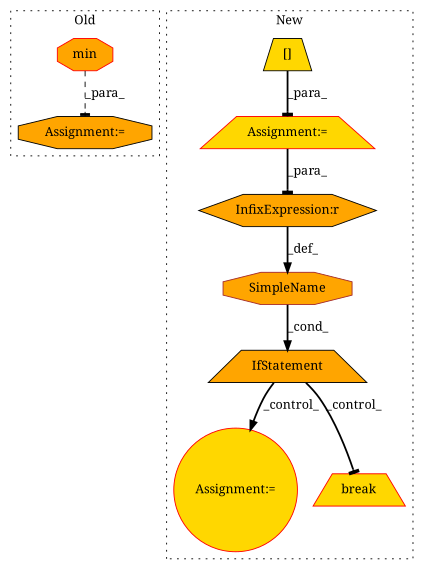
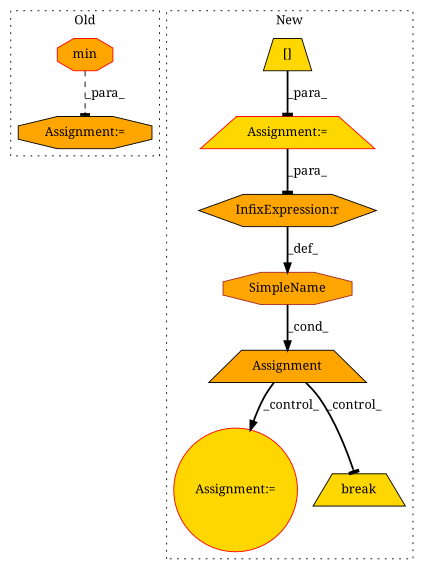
(288, 366) -> (288, 366)
(359, 490) -> (359, 490)
